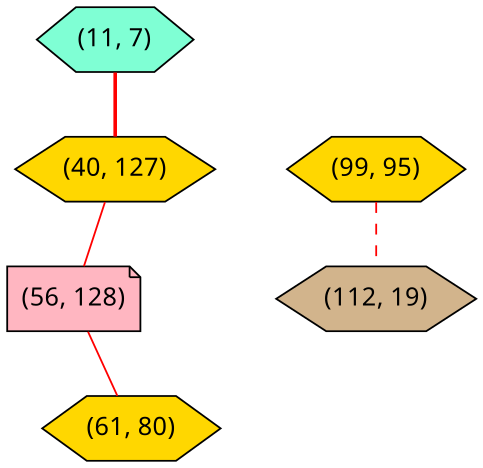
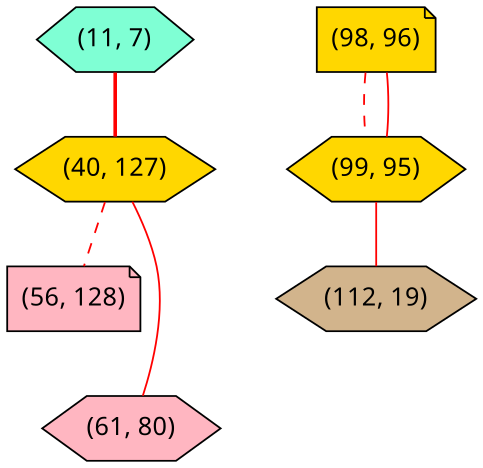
none -> (376, 40)
(94, 234) -> (94, 234)
(376, 234) -> (376, 234)
(103, 364) -> (160, 297)
(131, 428) -> (131, 428)
